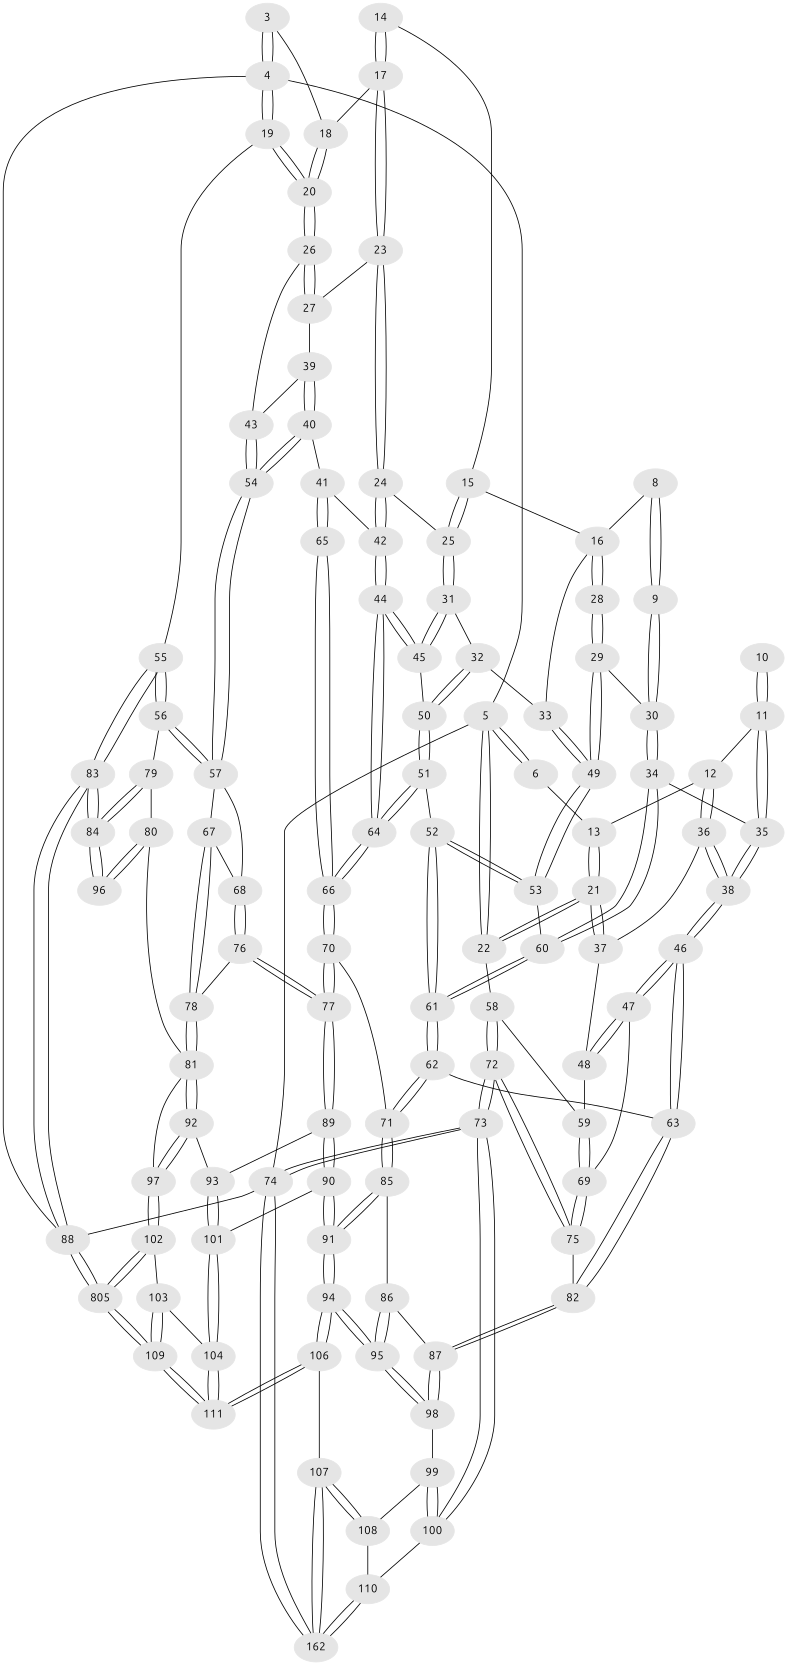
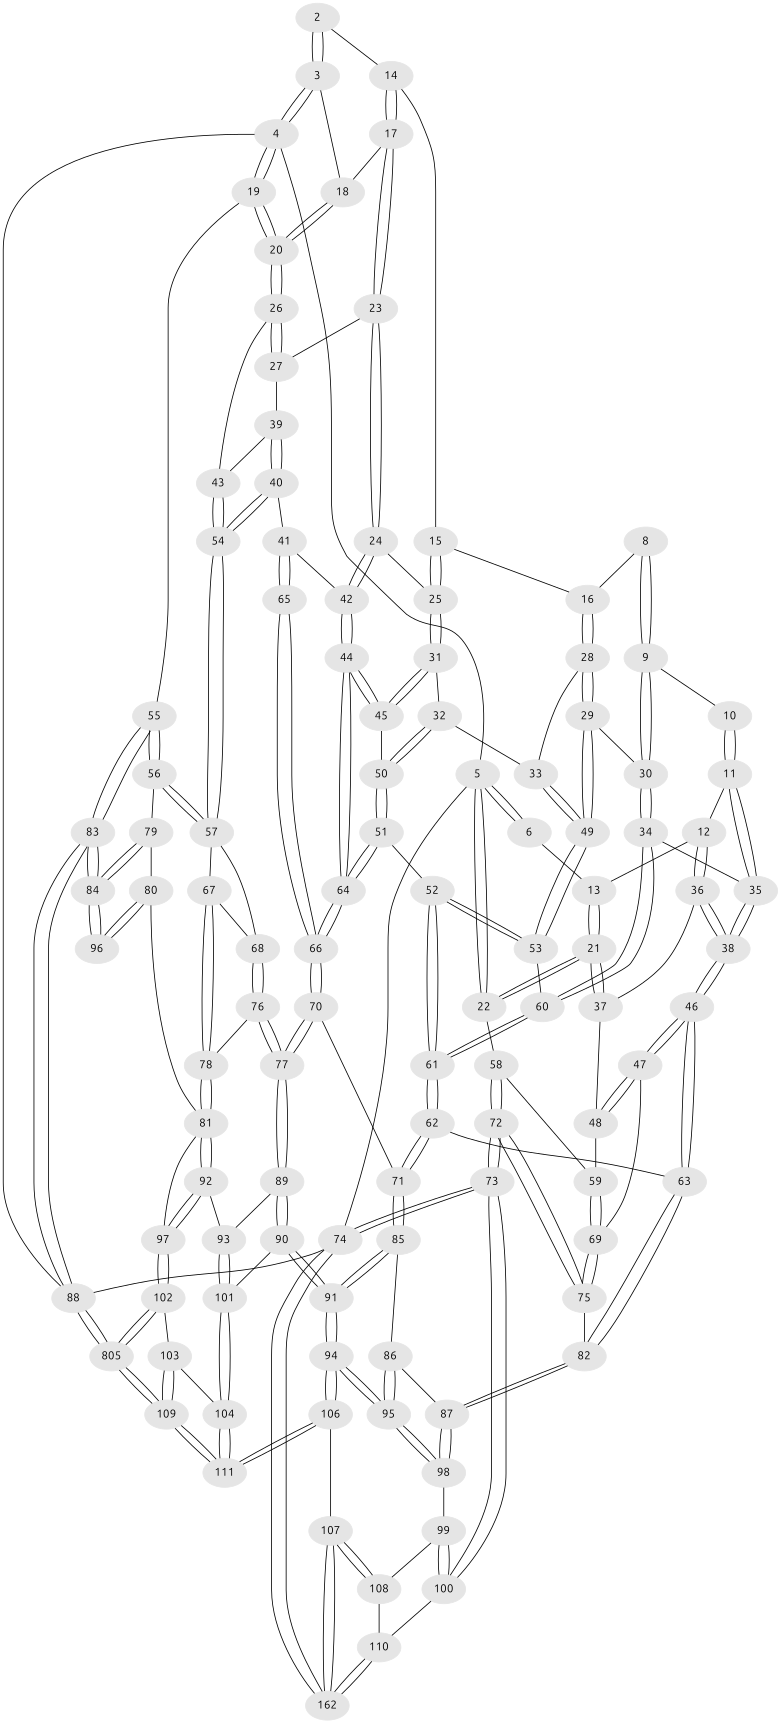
none -> (318, 18)
(556, 625) -> (553, 713)
none -> (688, 687)
